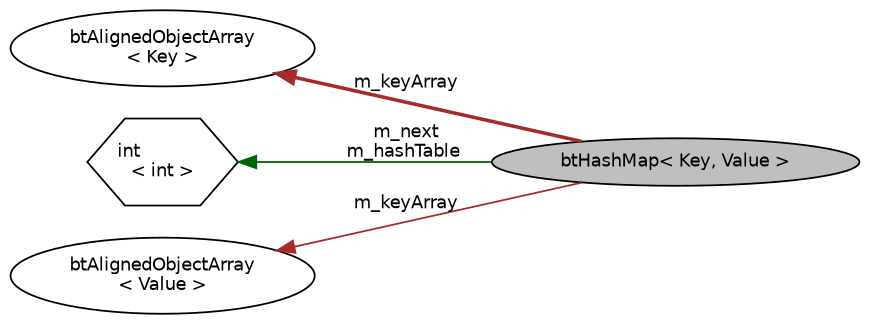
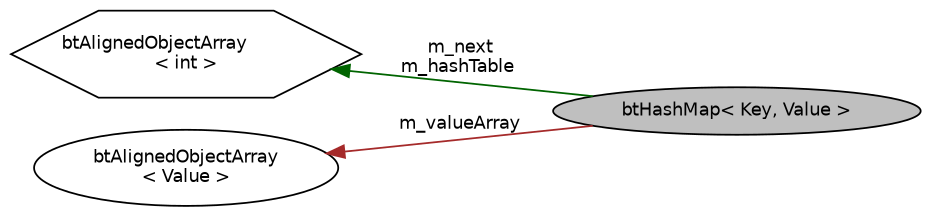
(163, 48) -> none
(163, 162) -> (186, 54)
(403, 204) -> (458, 124)
